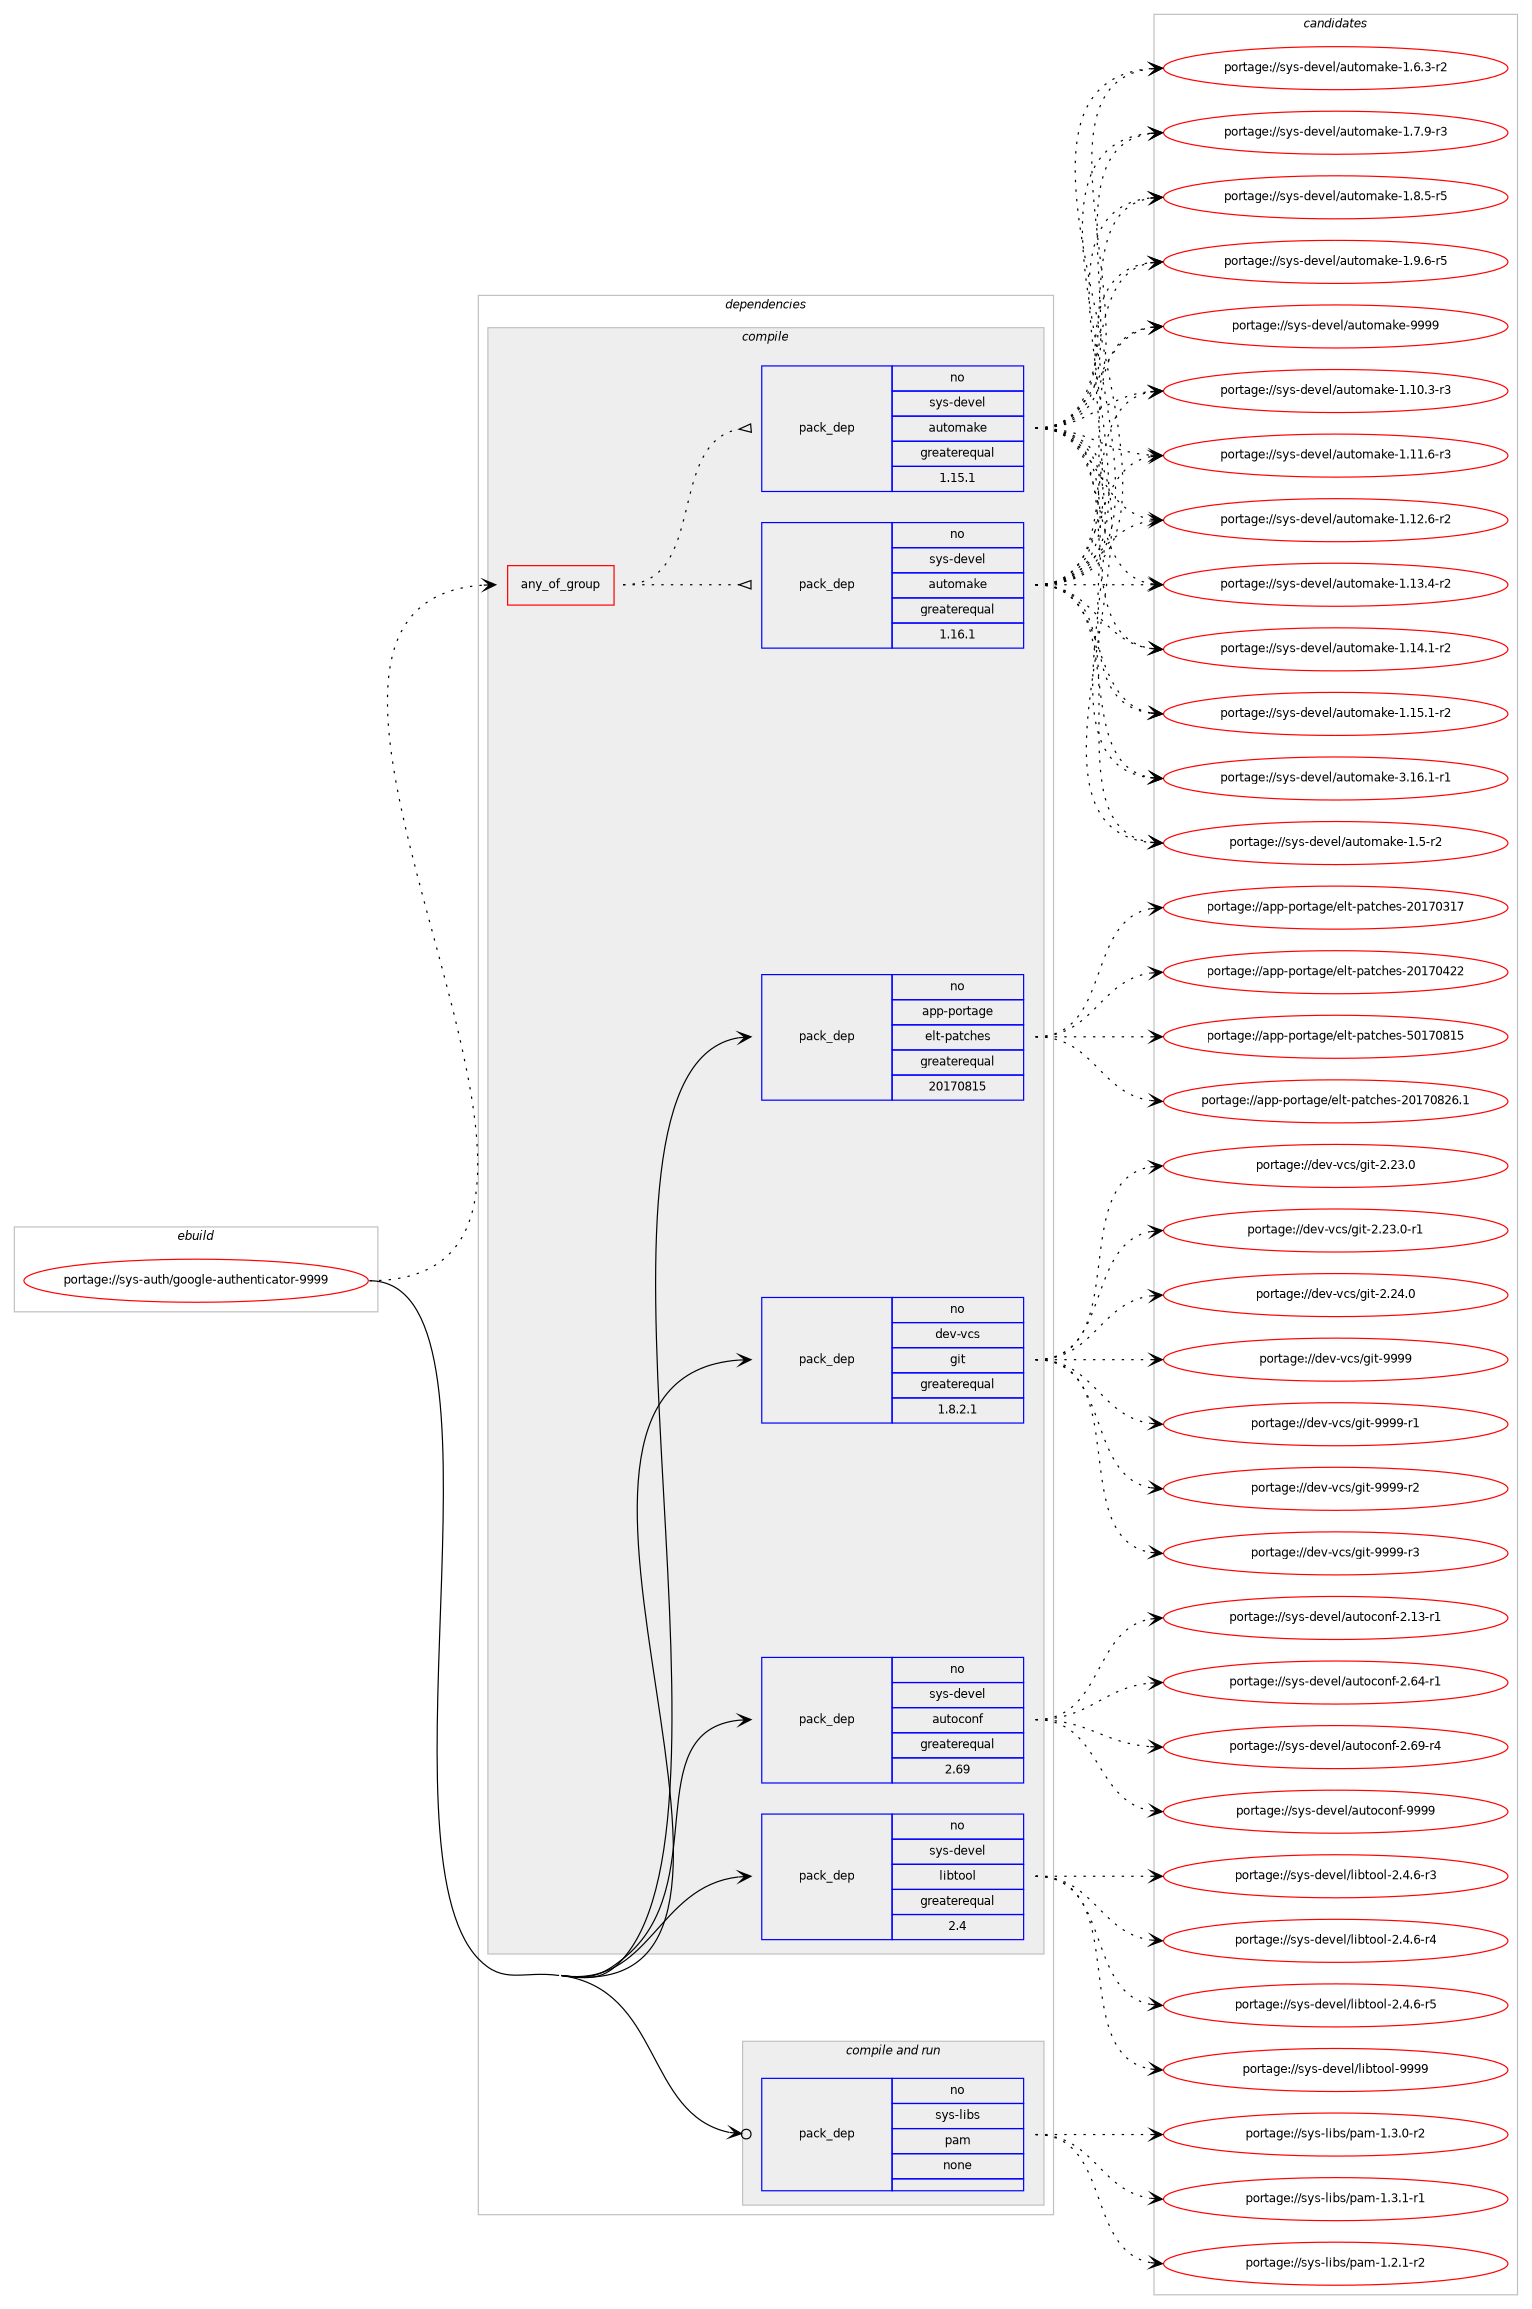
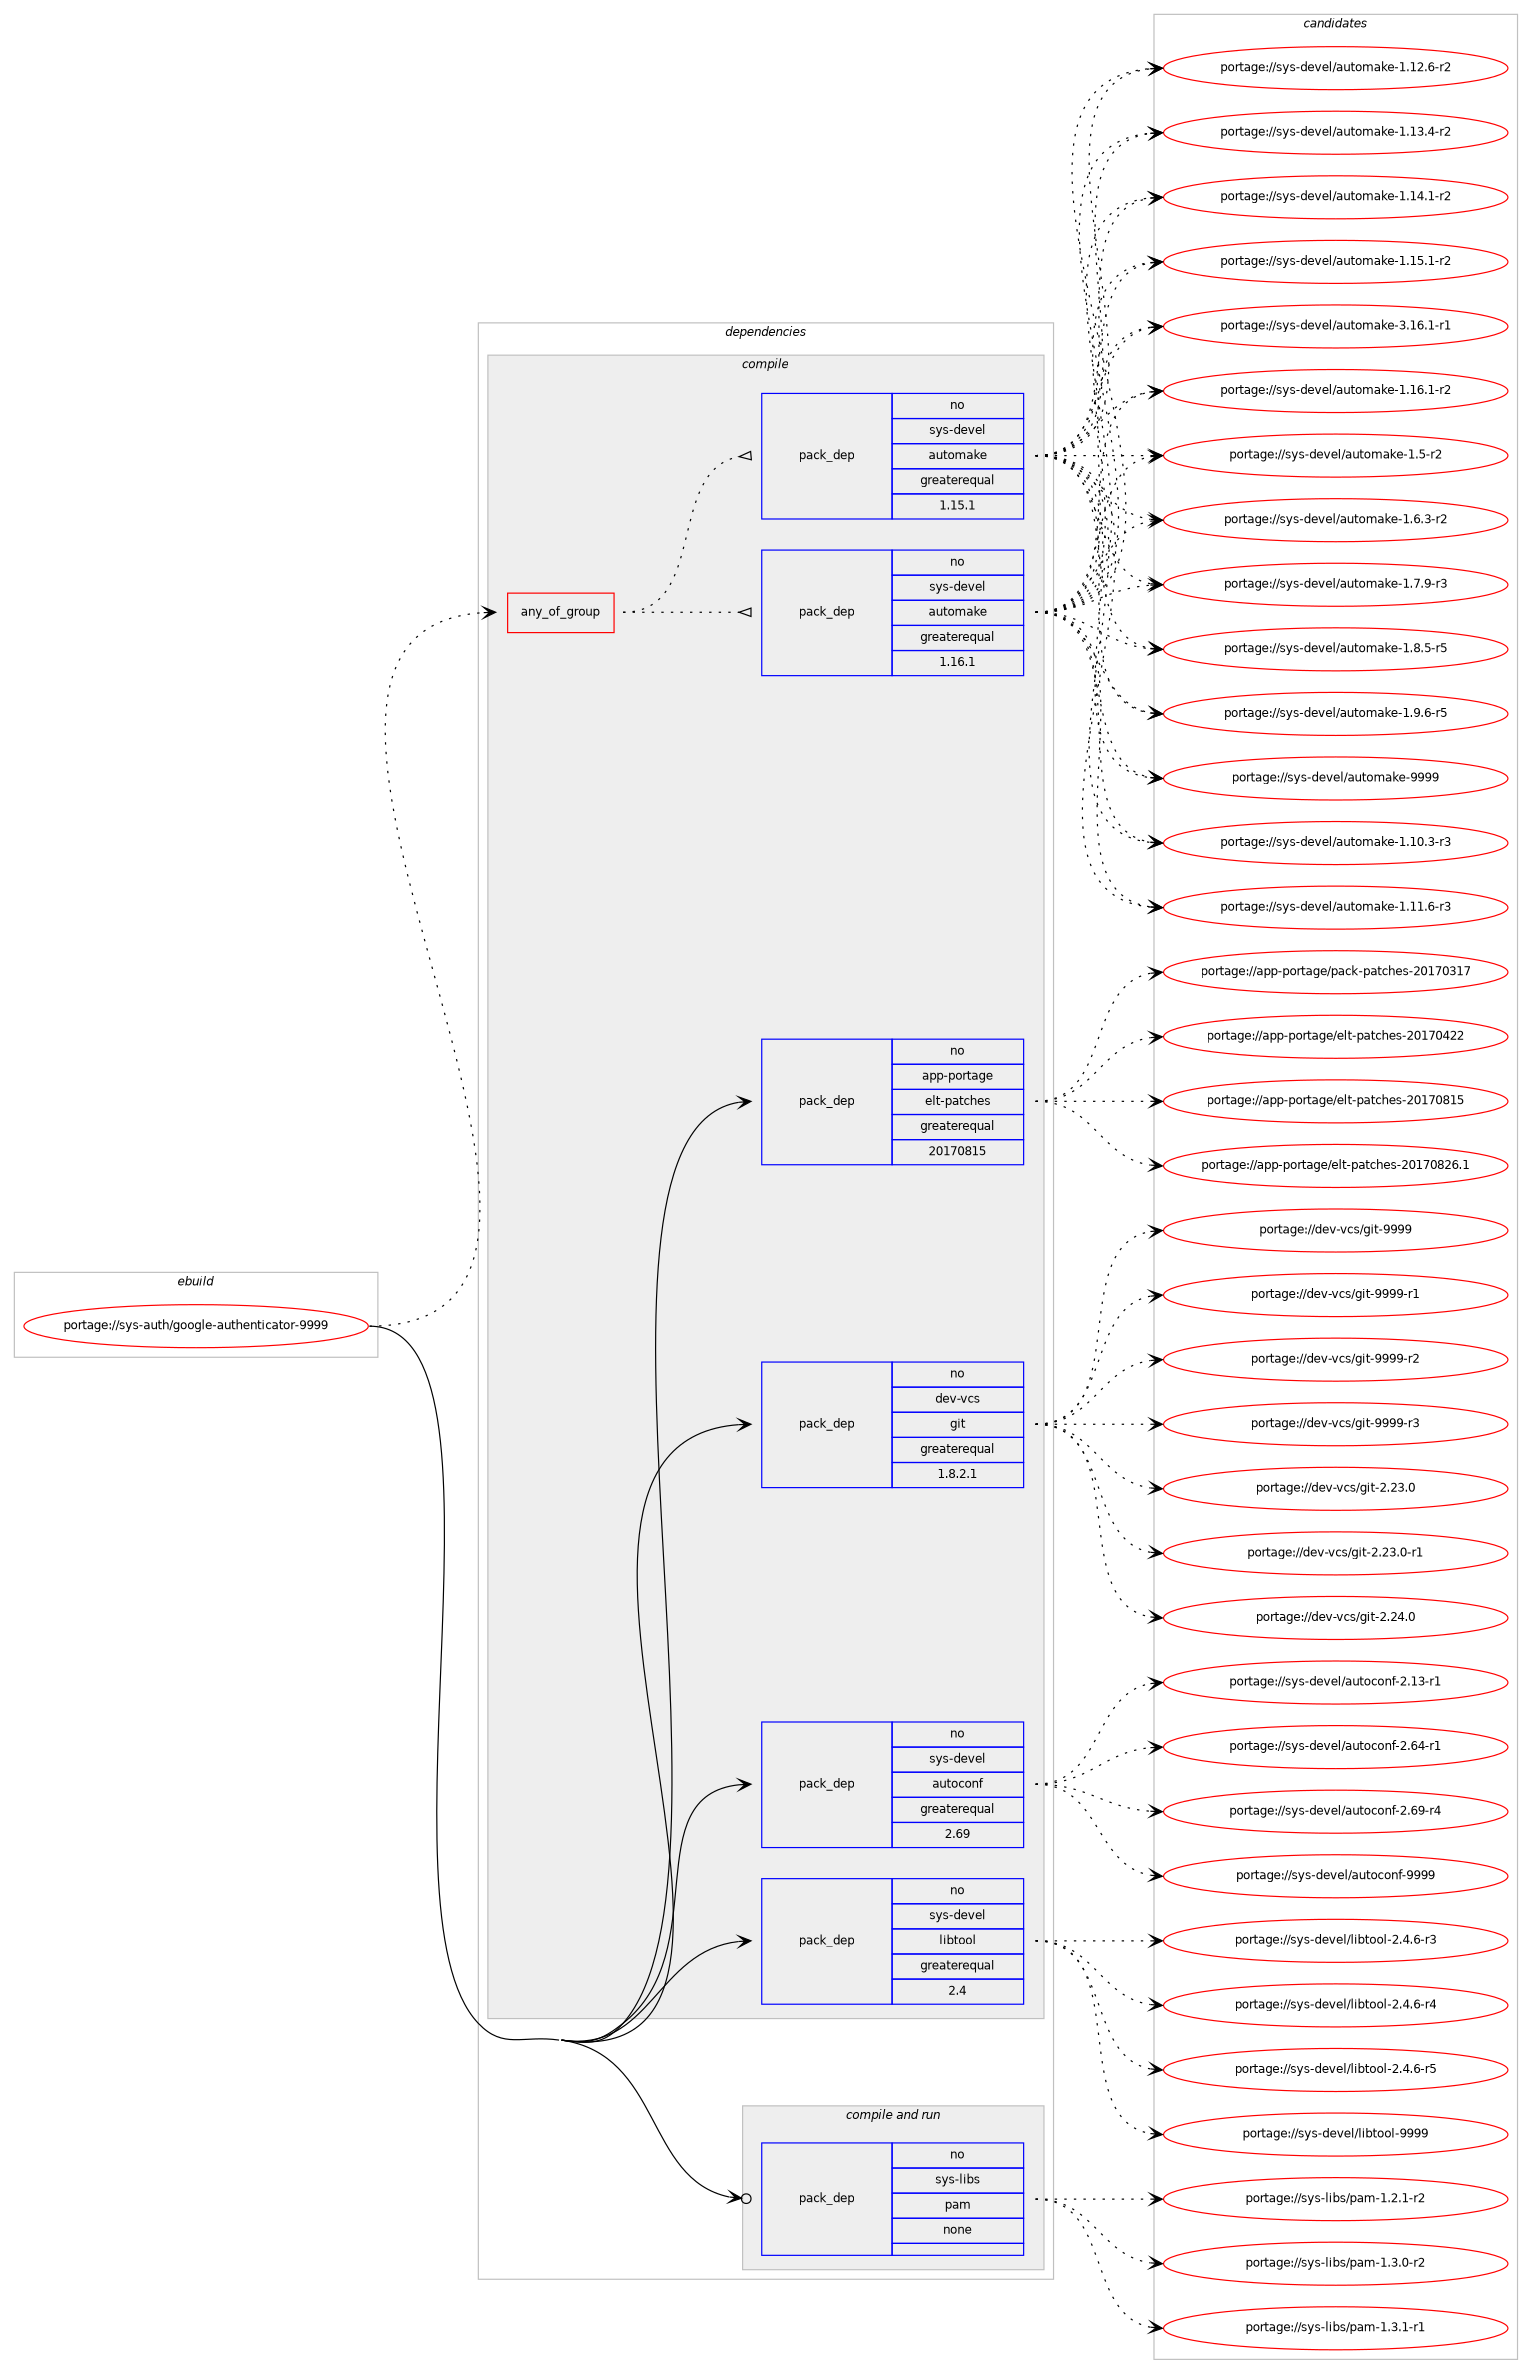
none -> (1336, 391)
(1336, 908) -> (1336, 972)
(1336, 1037) -> (1336, 1101)
